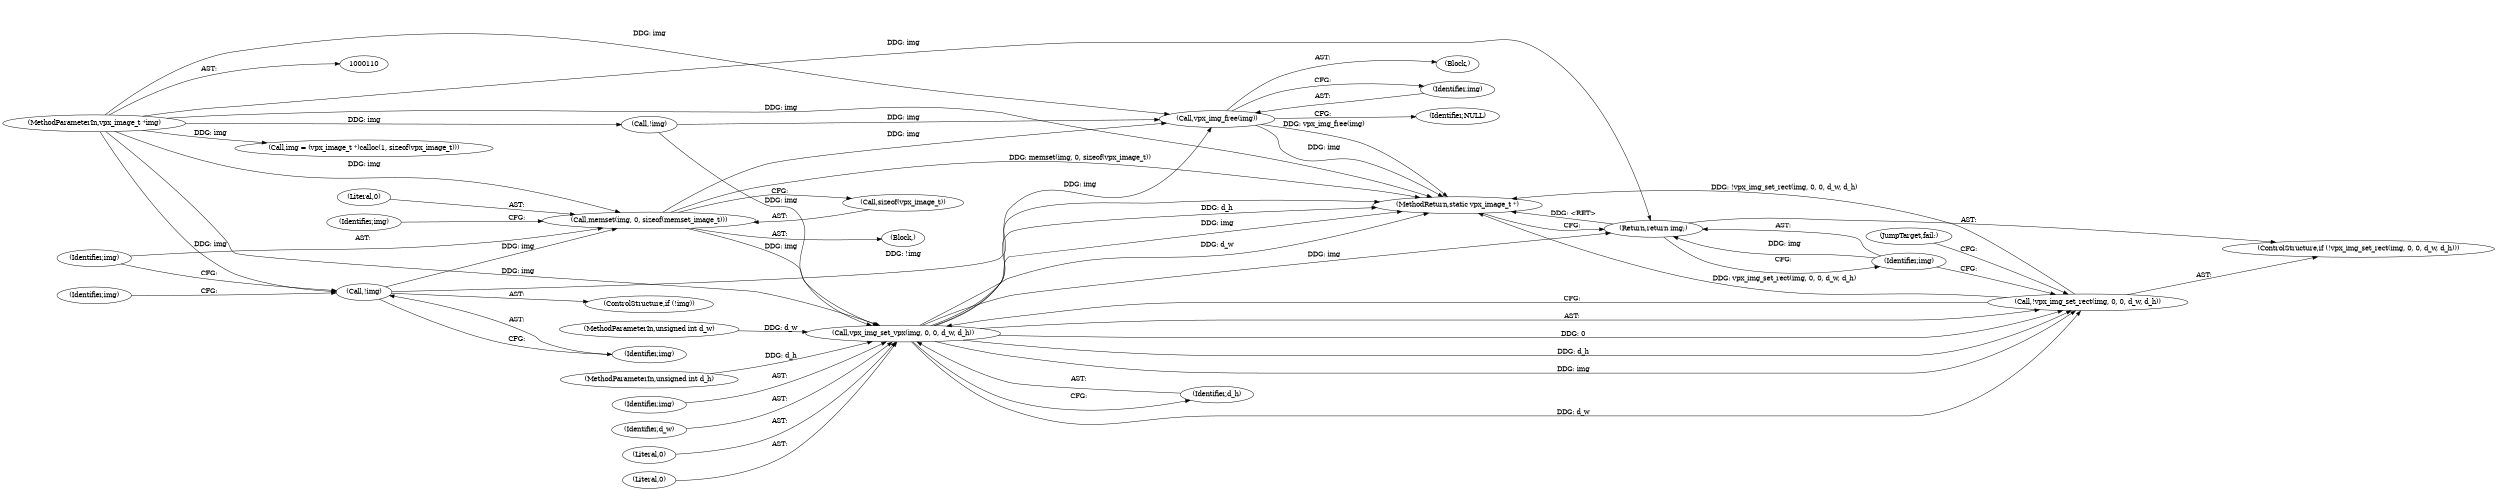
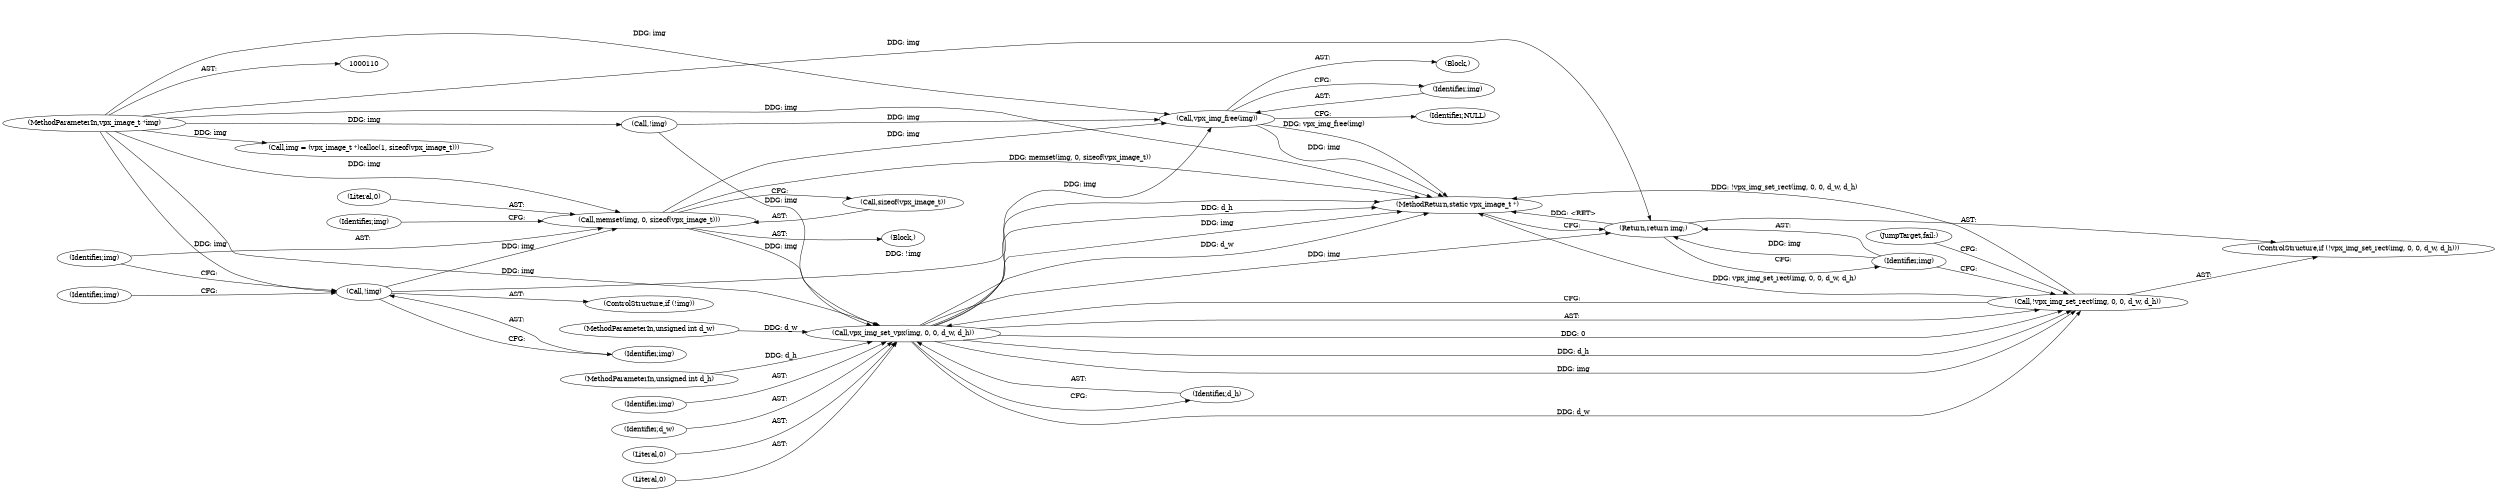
(649, 220) -> (649, 220)
